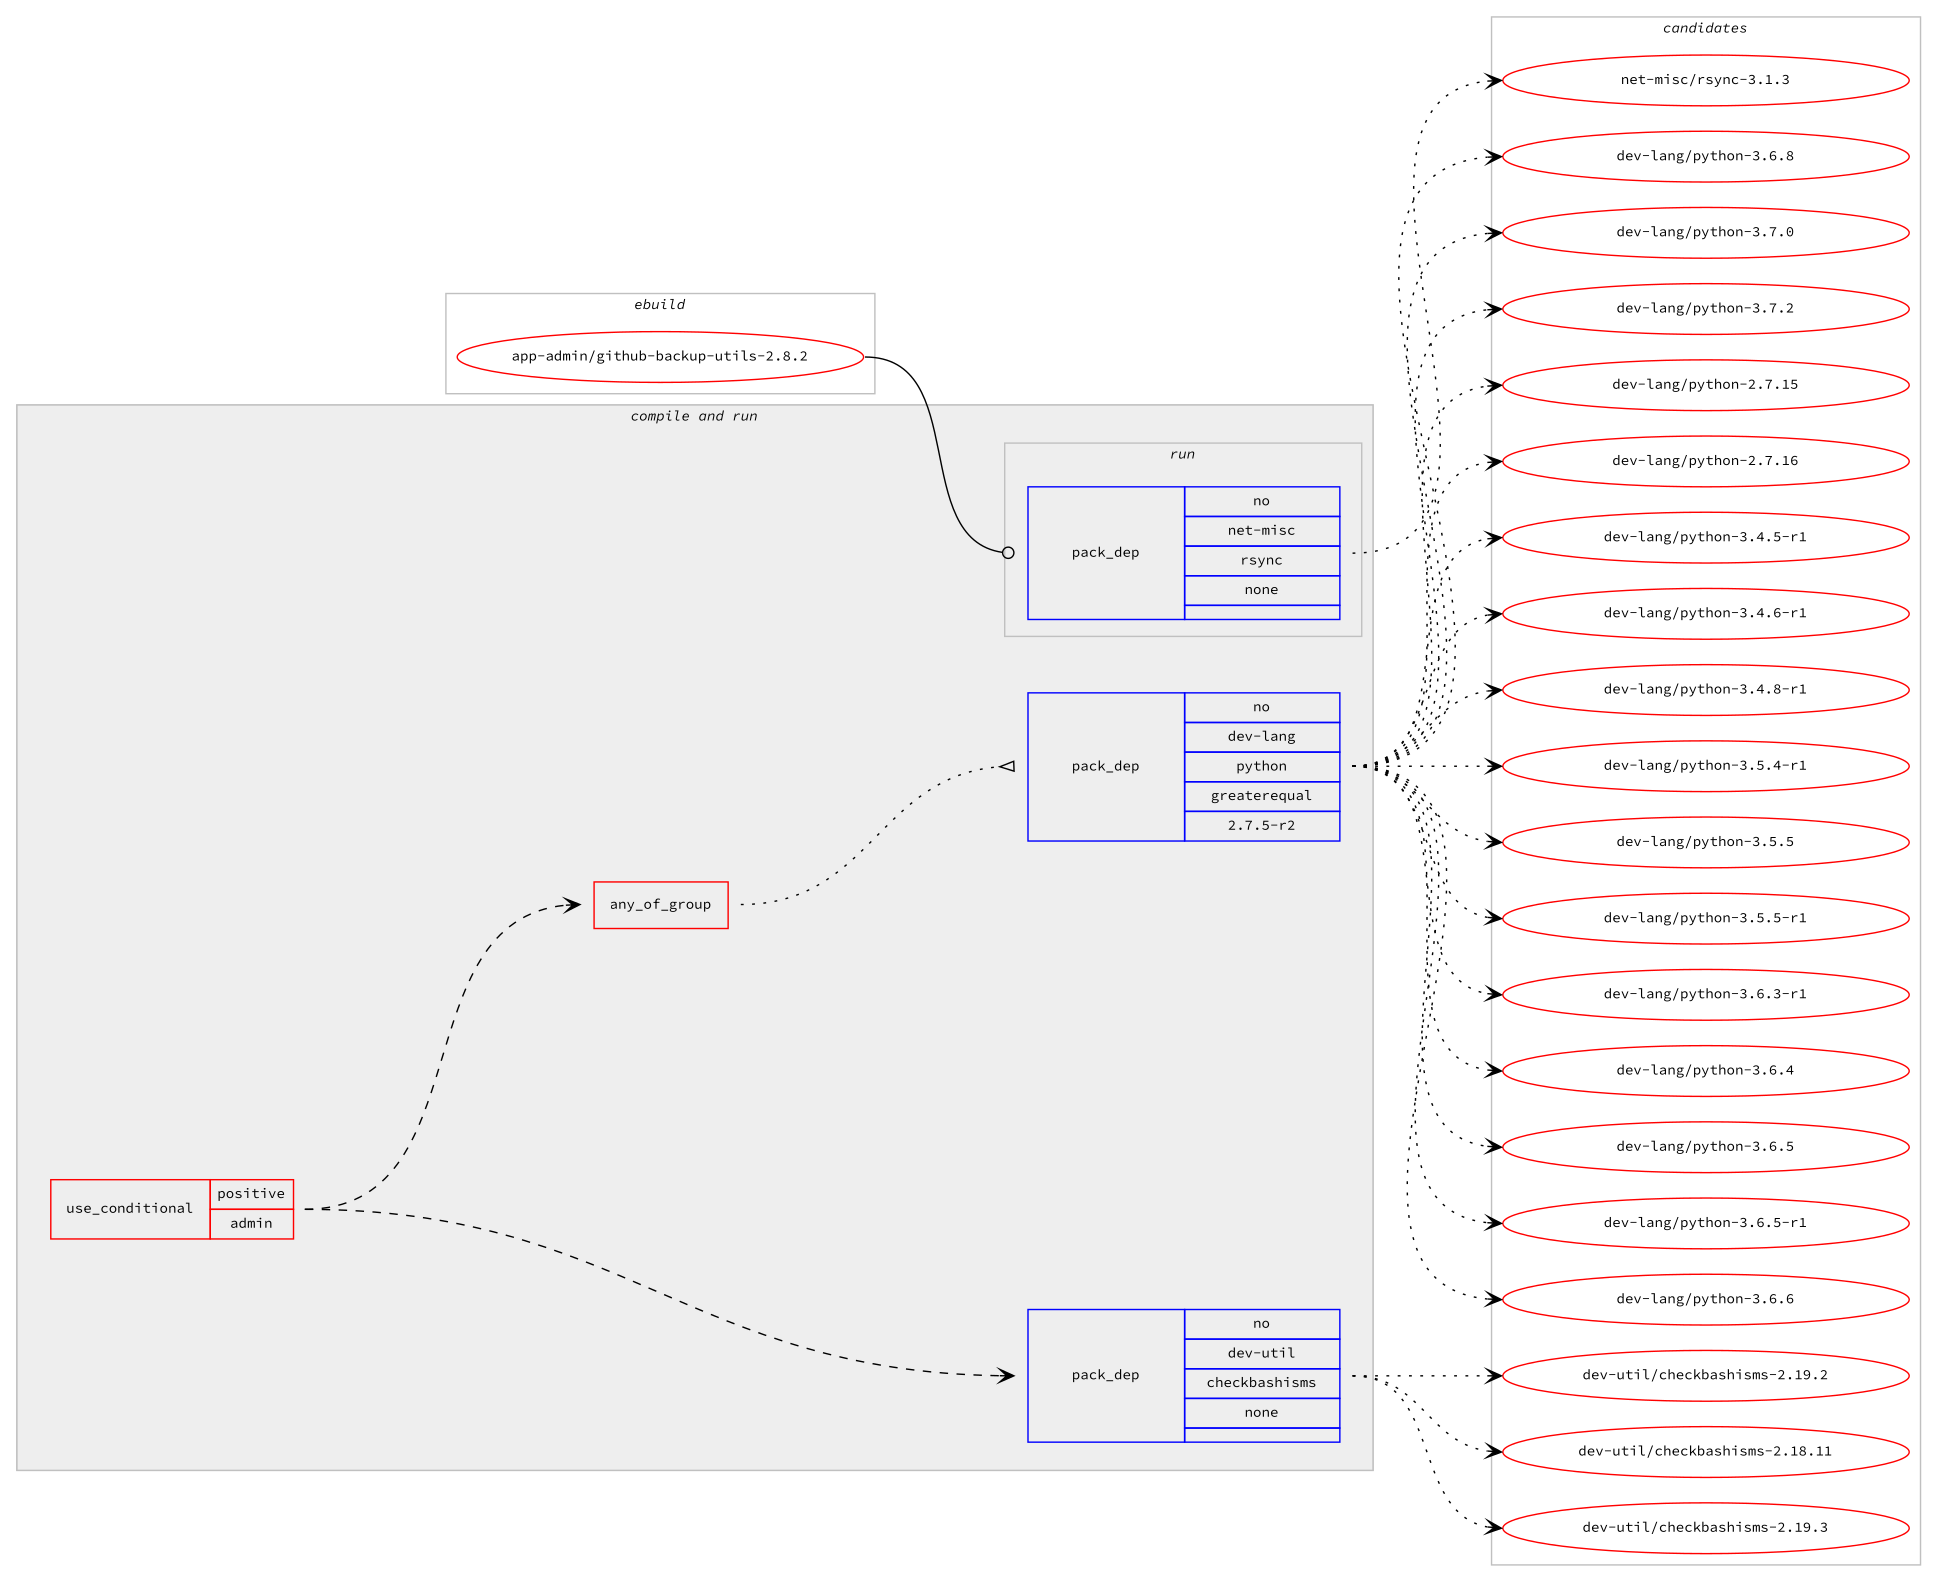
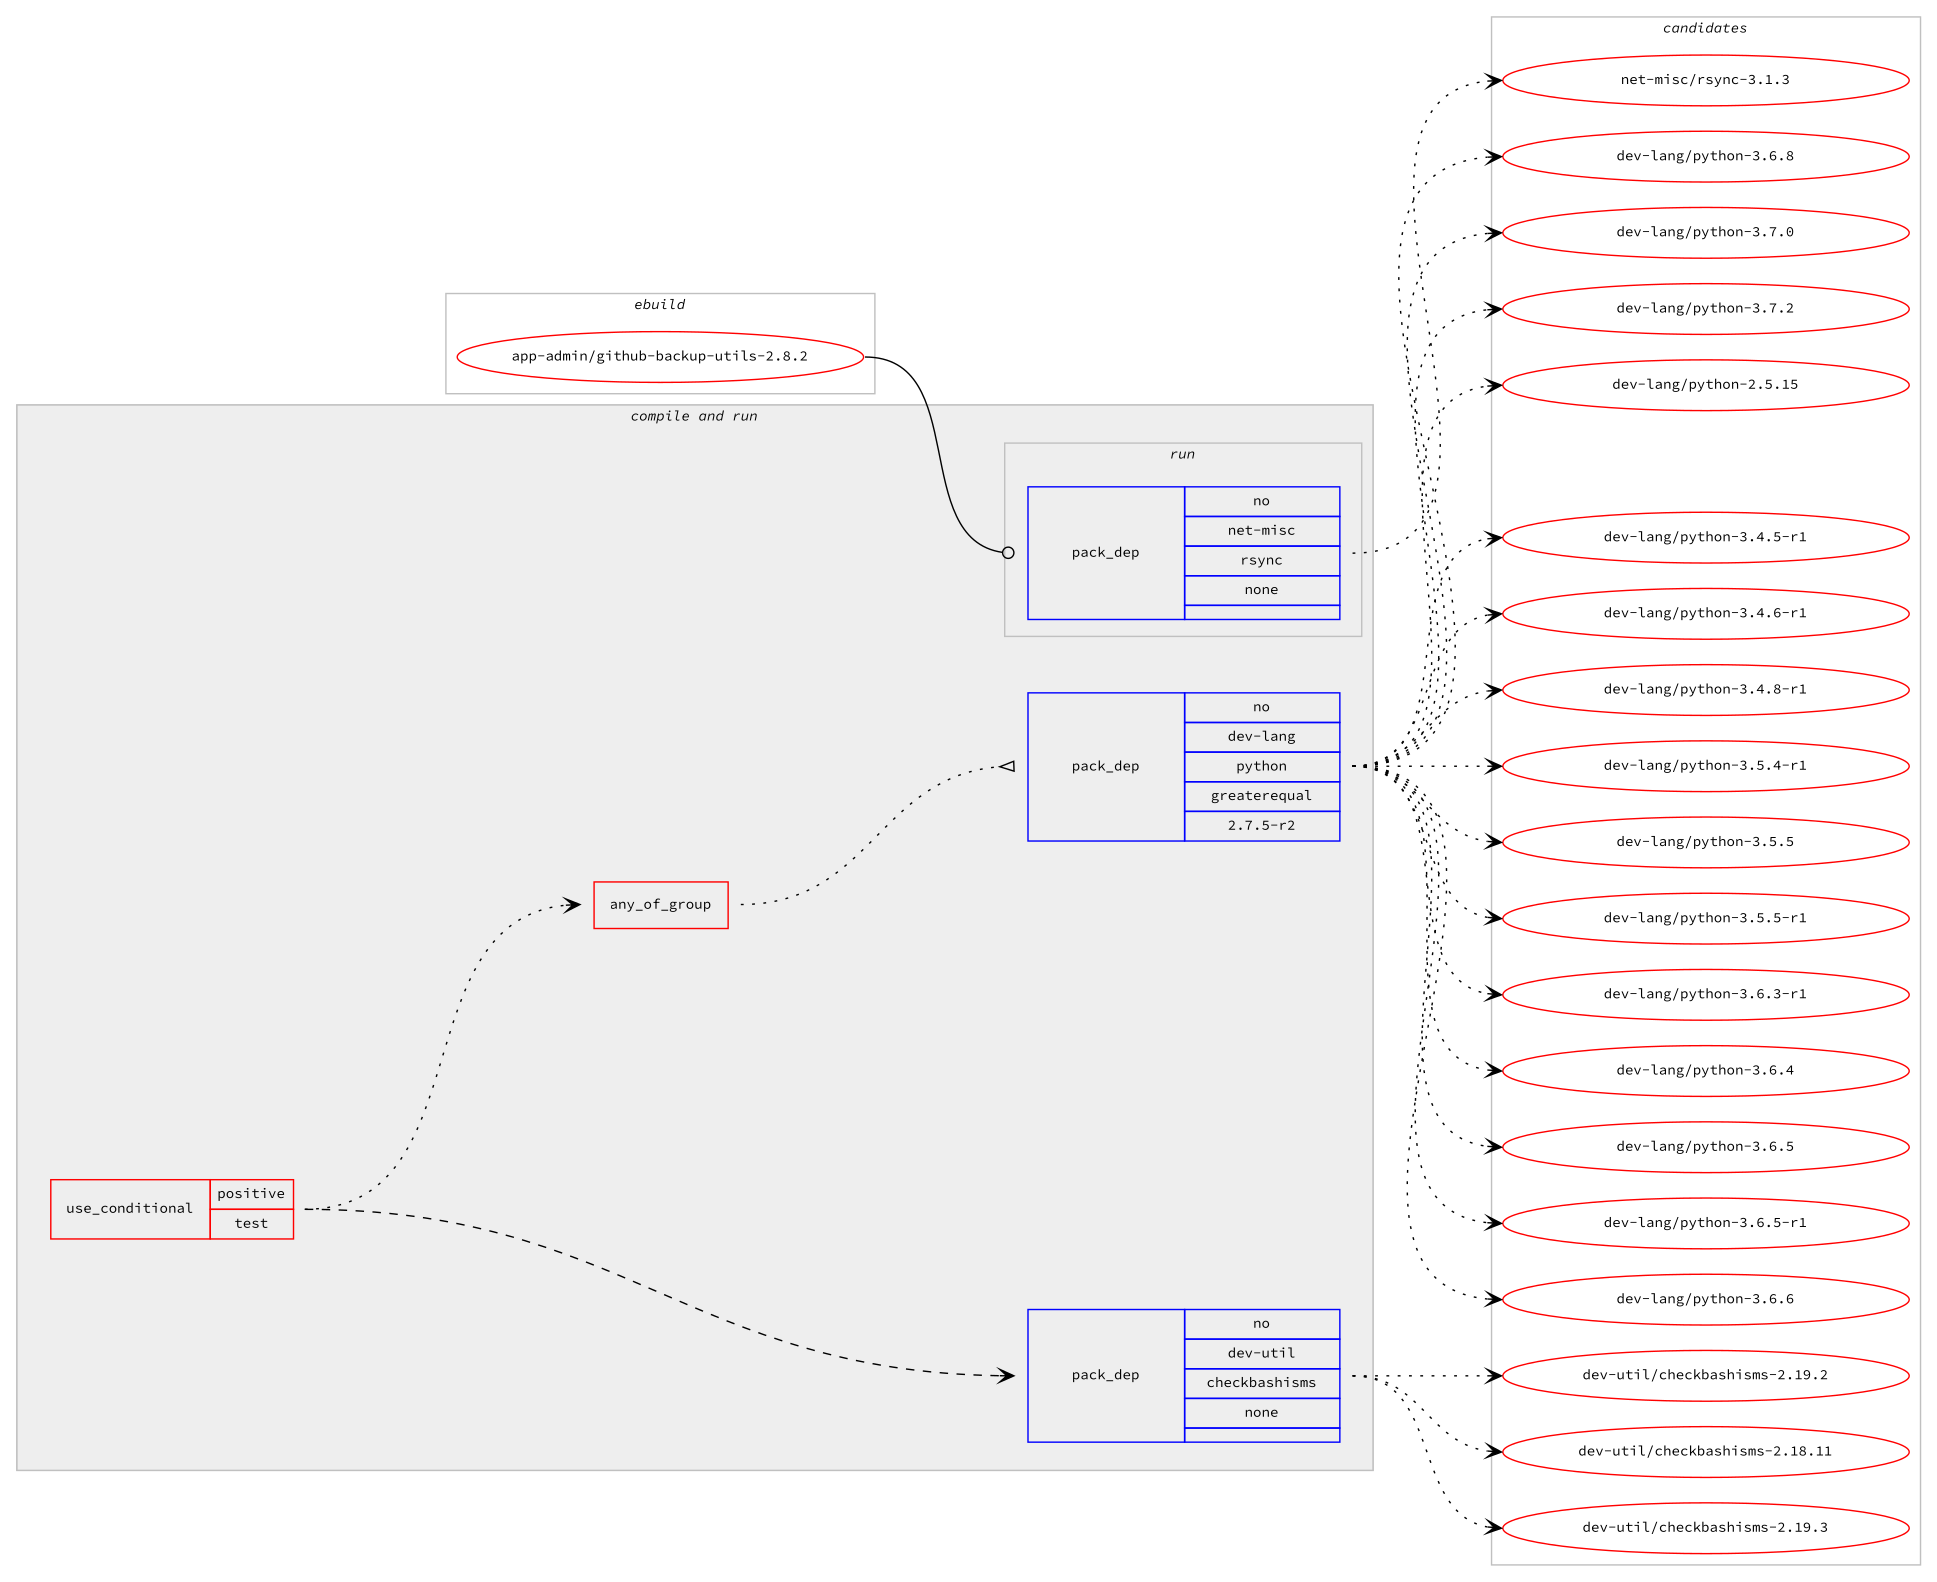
(1706, 385) -> (1706, 385)
(1706, 461) -> none
(440, 1064) -> (440, 1064)
(252, 1223) -> (252, 1223)
